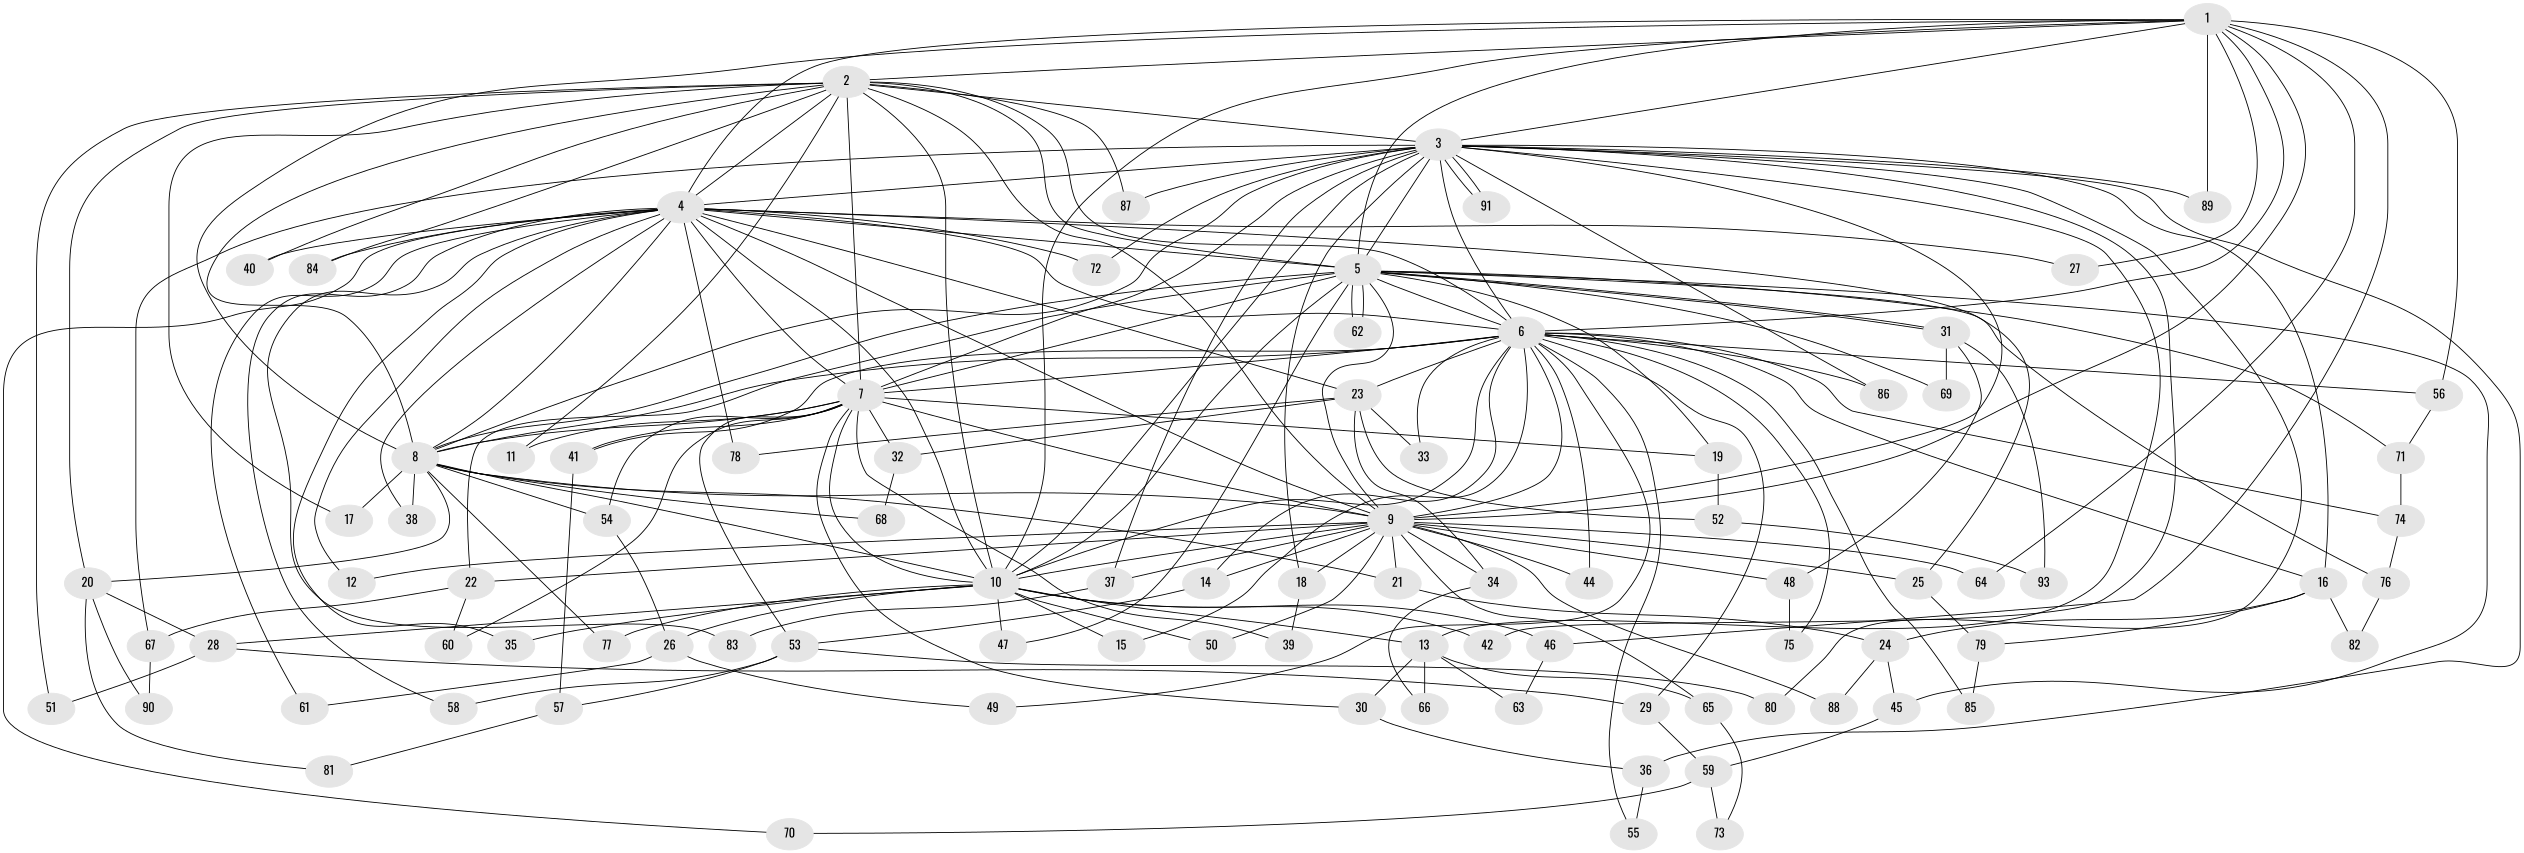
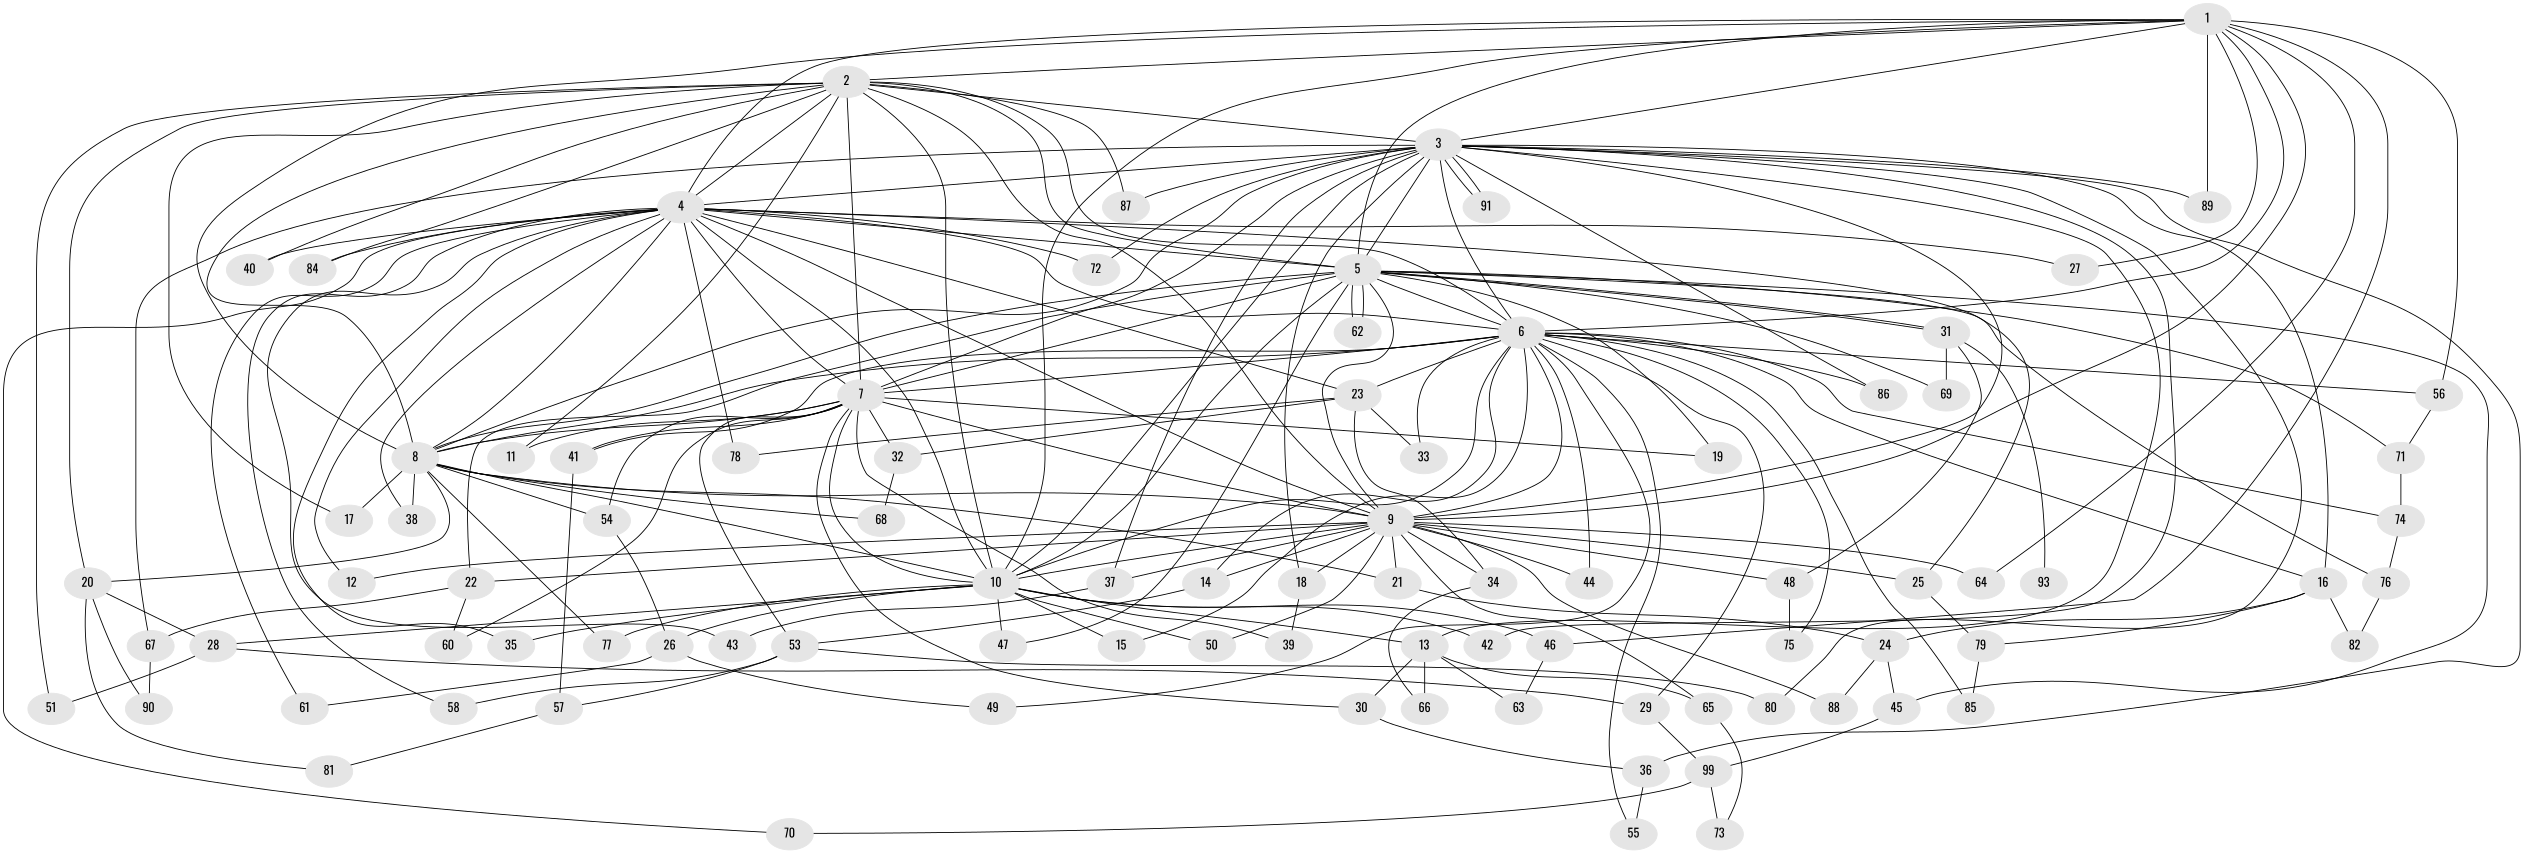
(1718, 521) -> none
(732, 646) -> (732, 646)
(1709, 772) -> (1709, 772)
